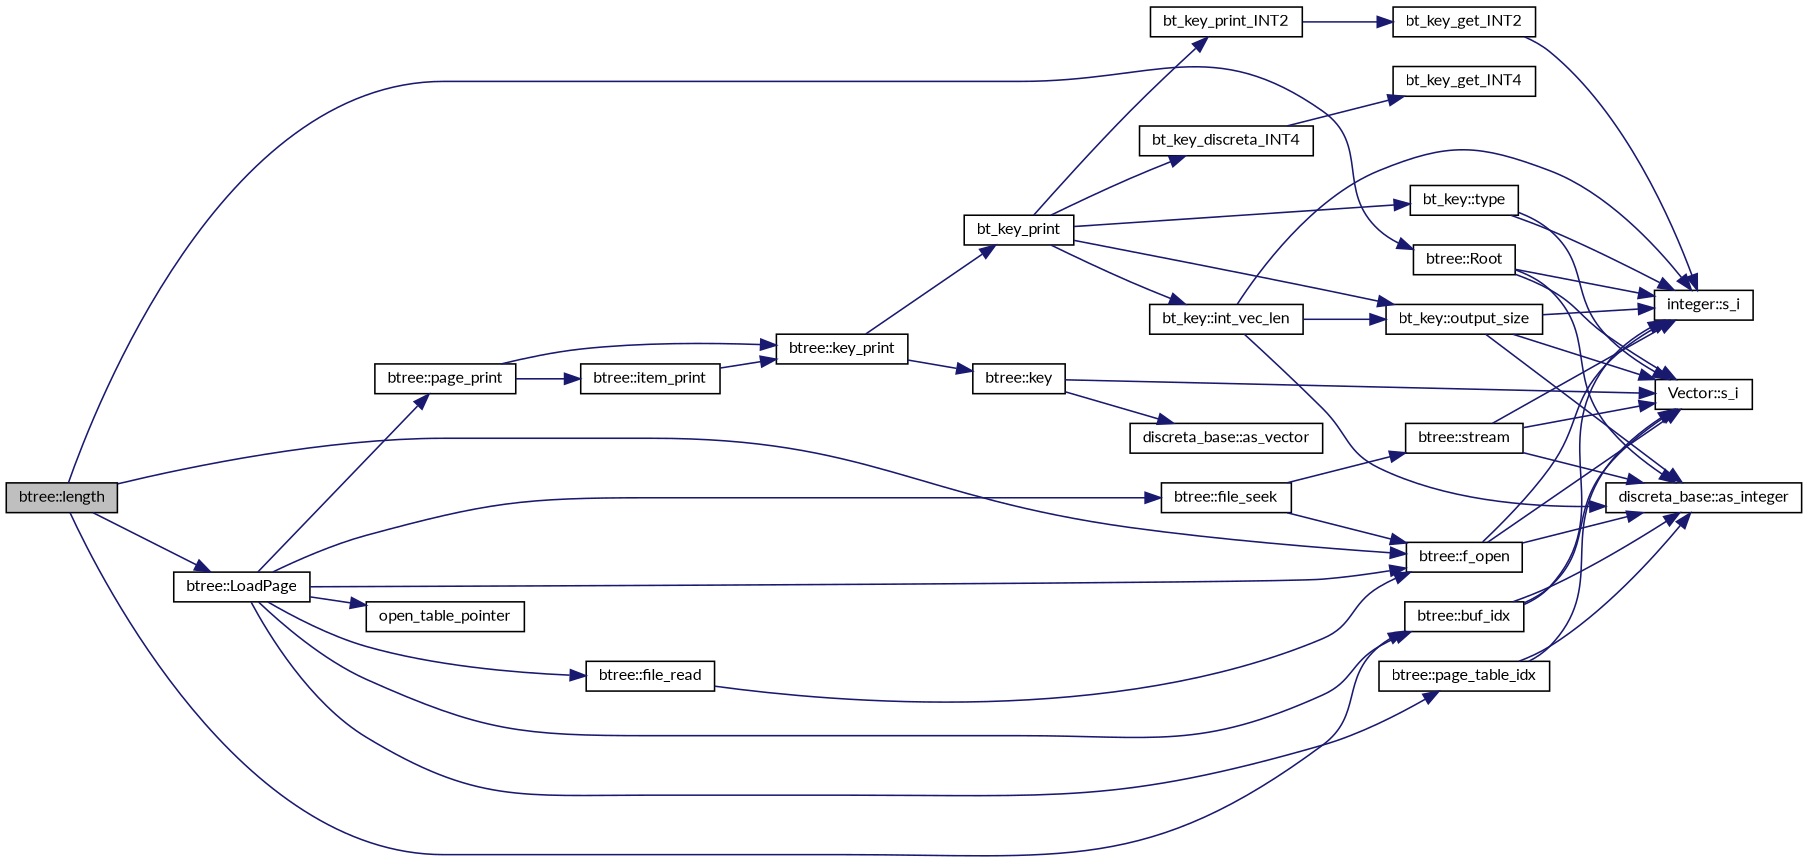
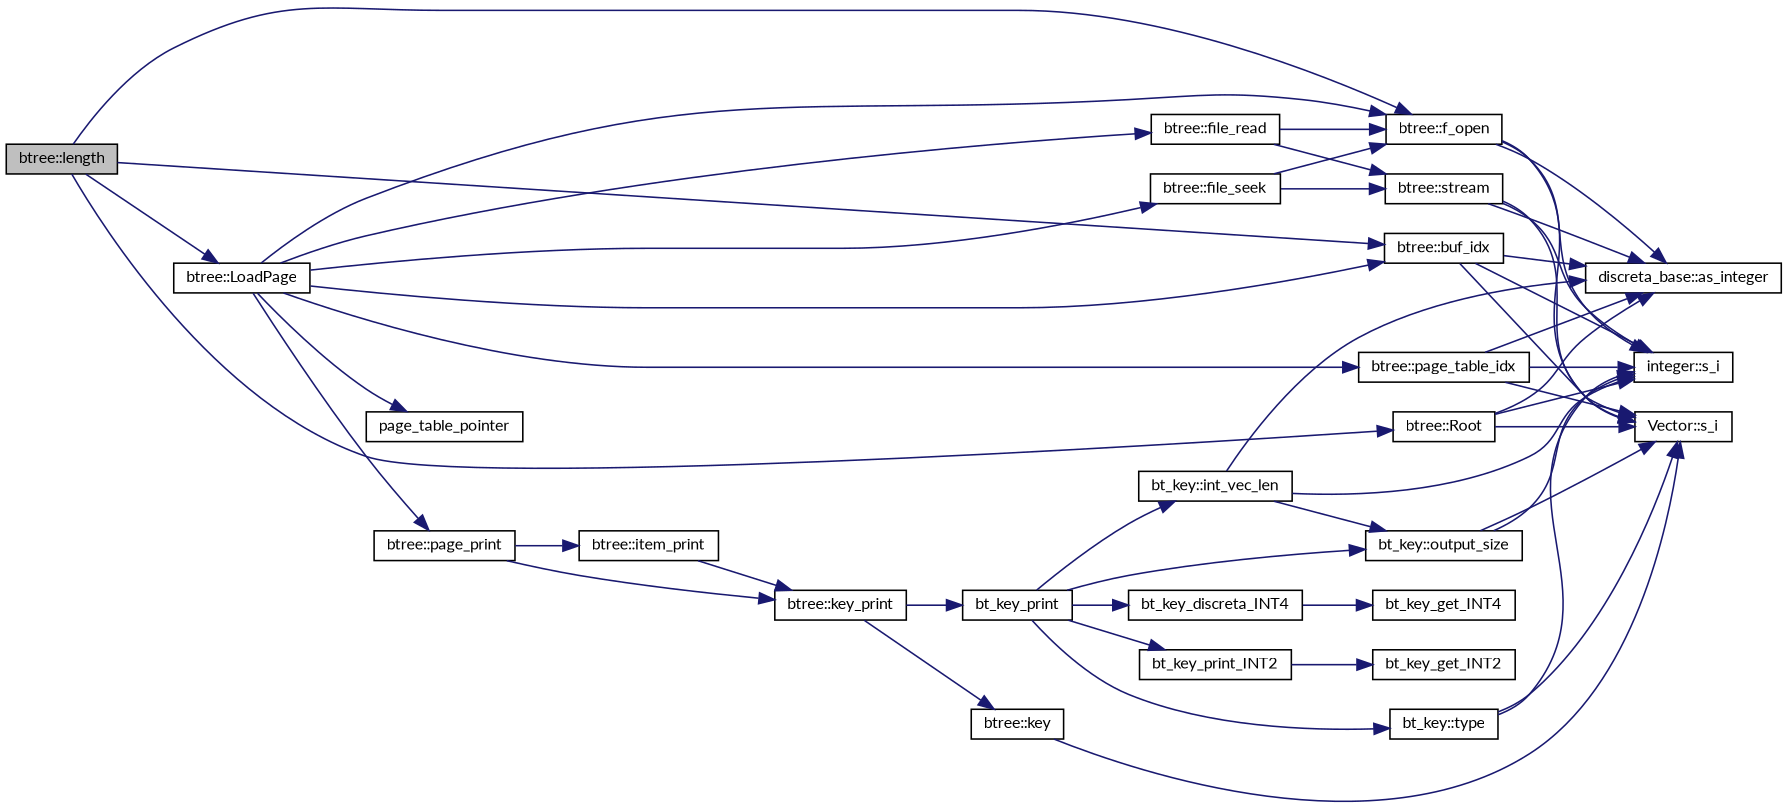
(1627, 142) -> (1578, 367)
none -> (1310, 154)
(1545, 379) -> none
(1226, 438) -> none
(445, 617) -> (445, 427)
